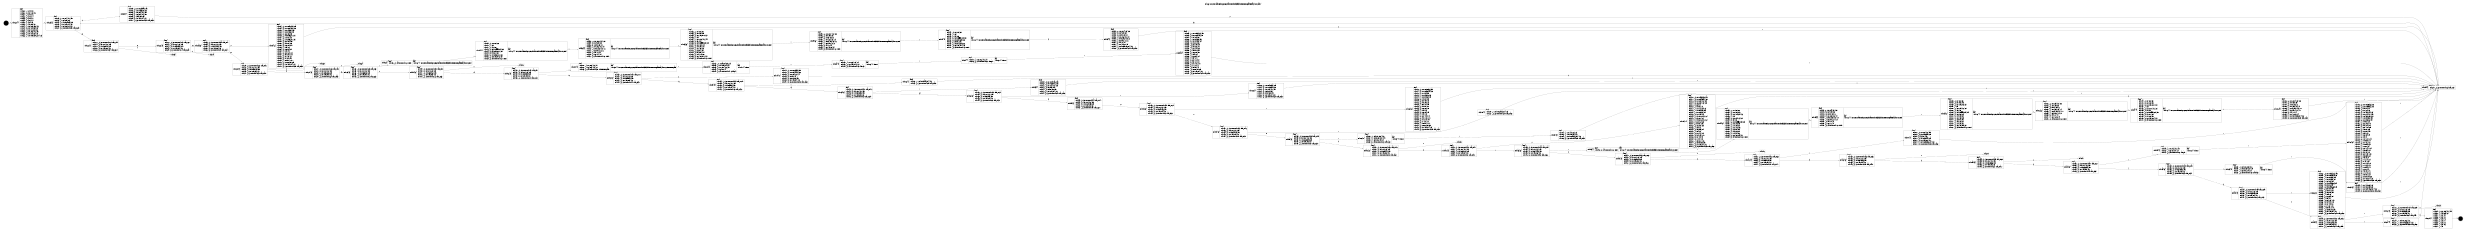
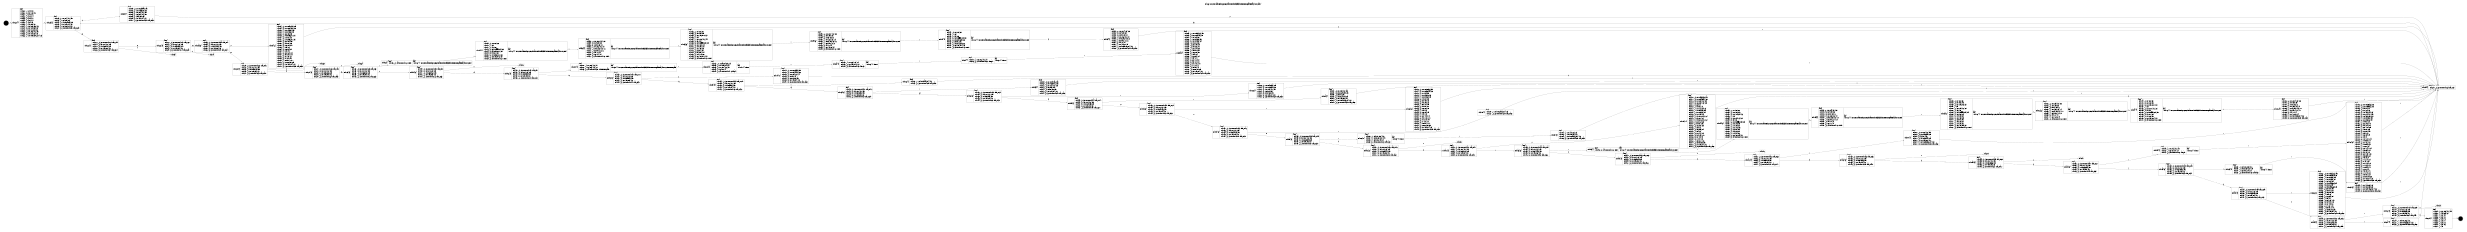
none -> (1339, 97)
